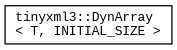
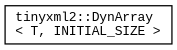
(89, 25) -> (89, 25)
